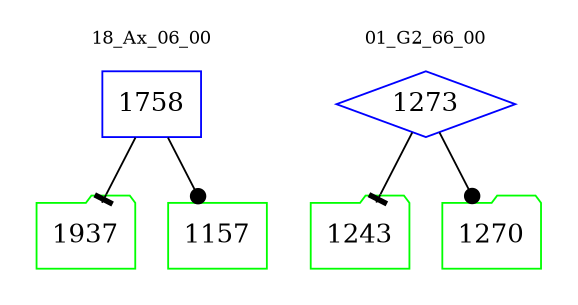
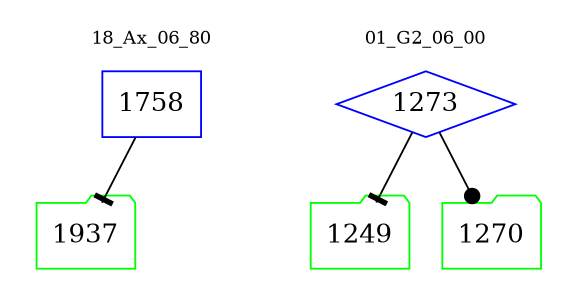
(152, 39) -> (152, 39)
(426, 39) -> (426, 39)
(218, 236) -> none
(360, 236) -> (360, 236)
